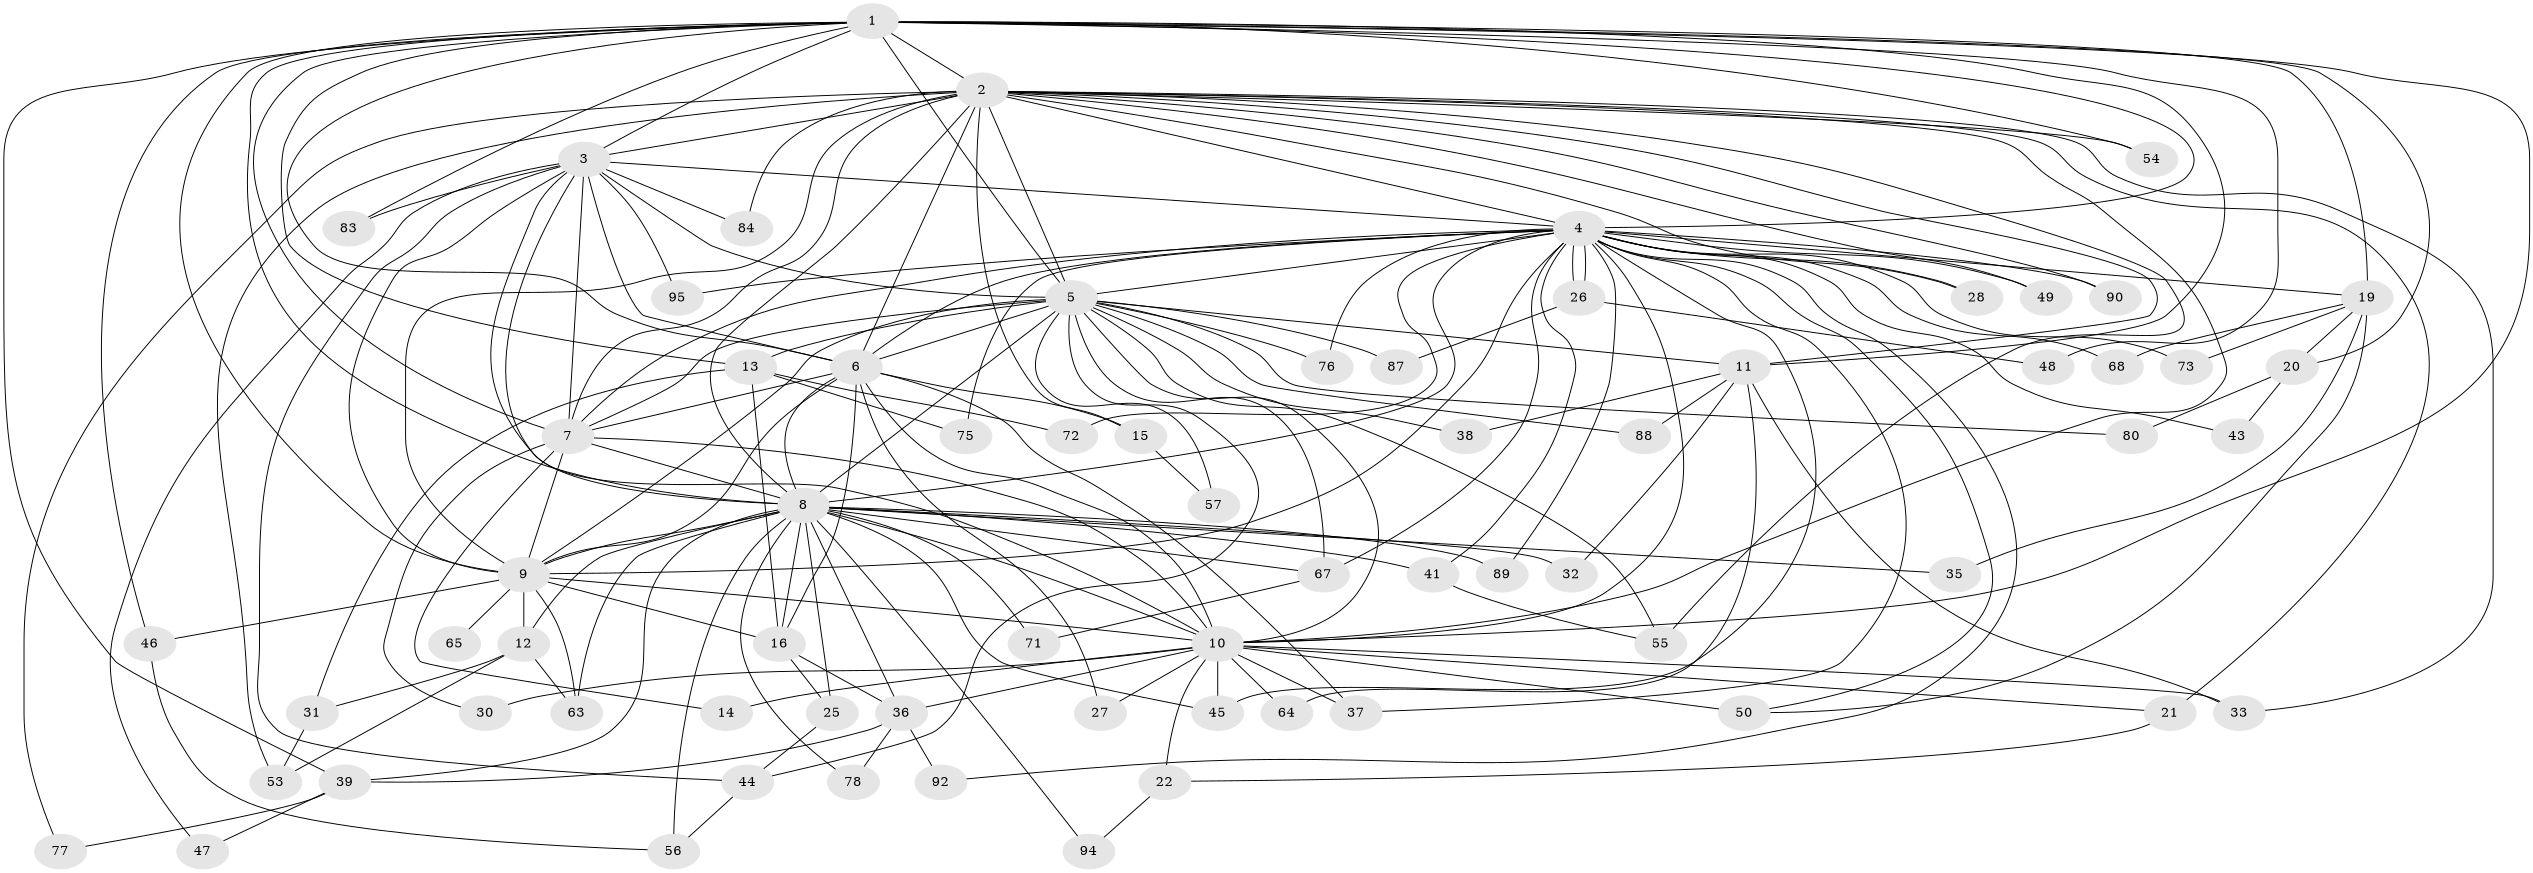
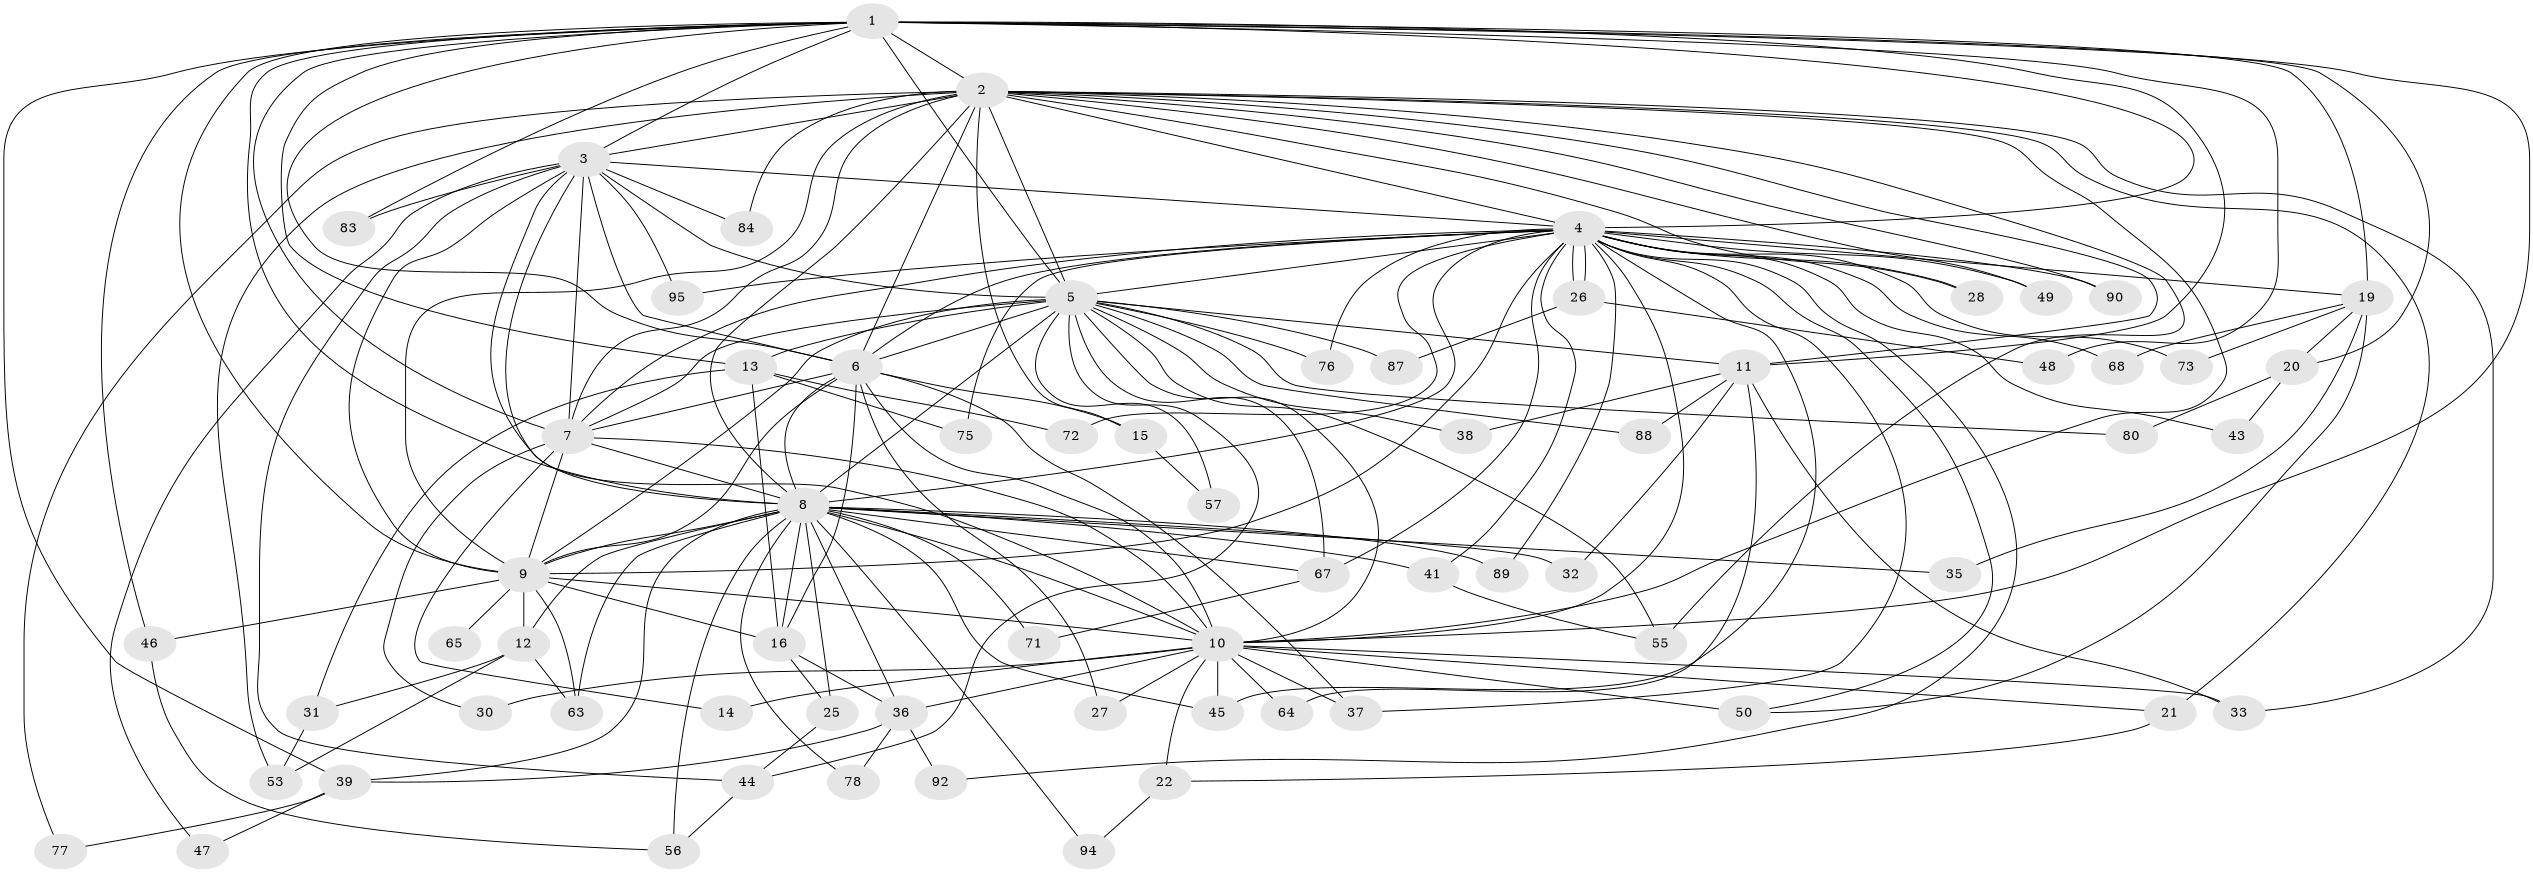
(2152, 160) -> none
